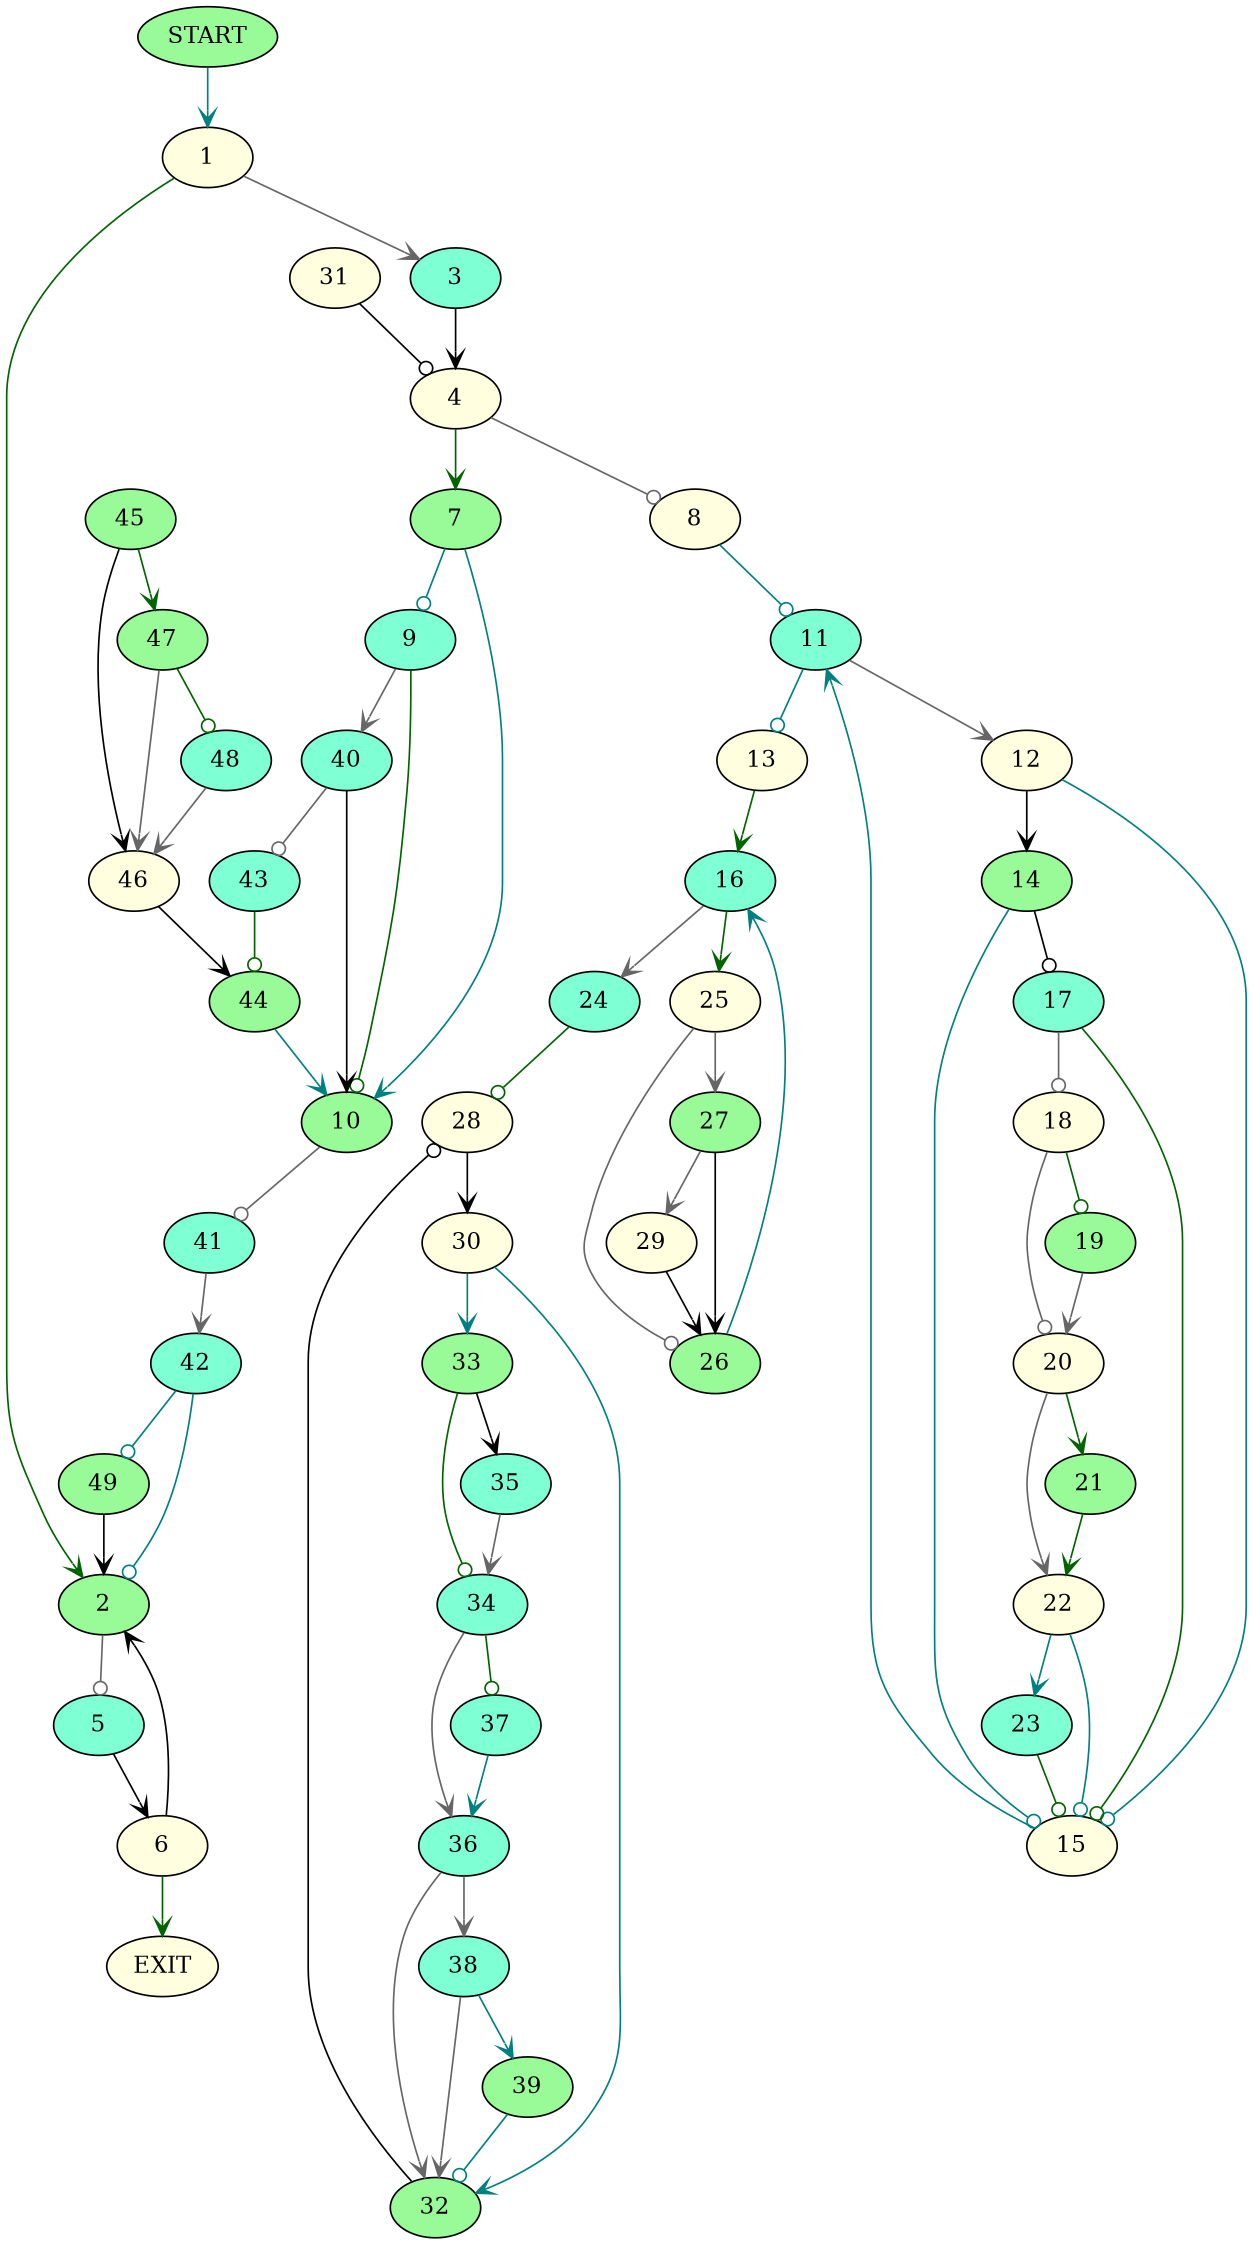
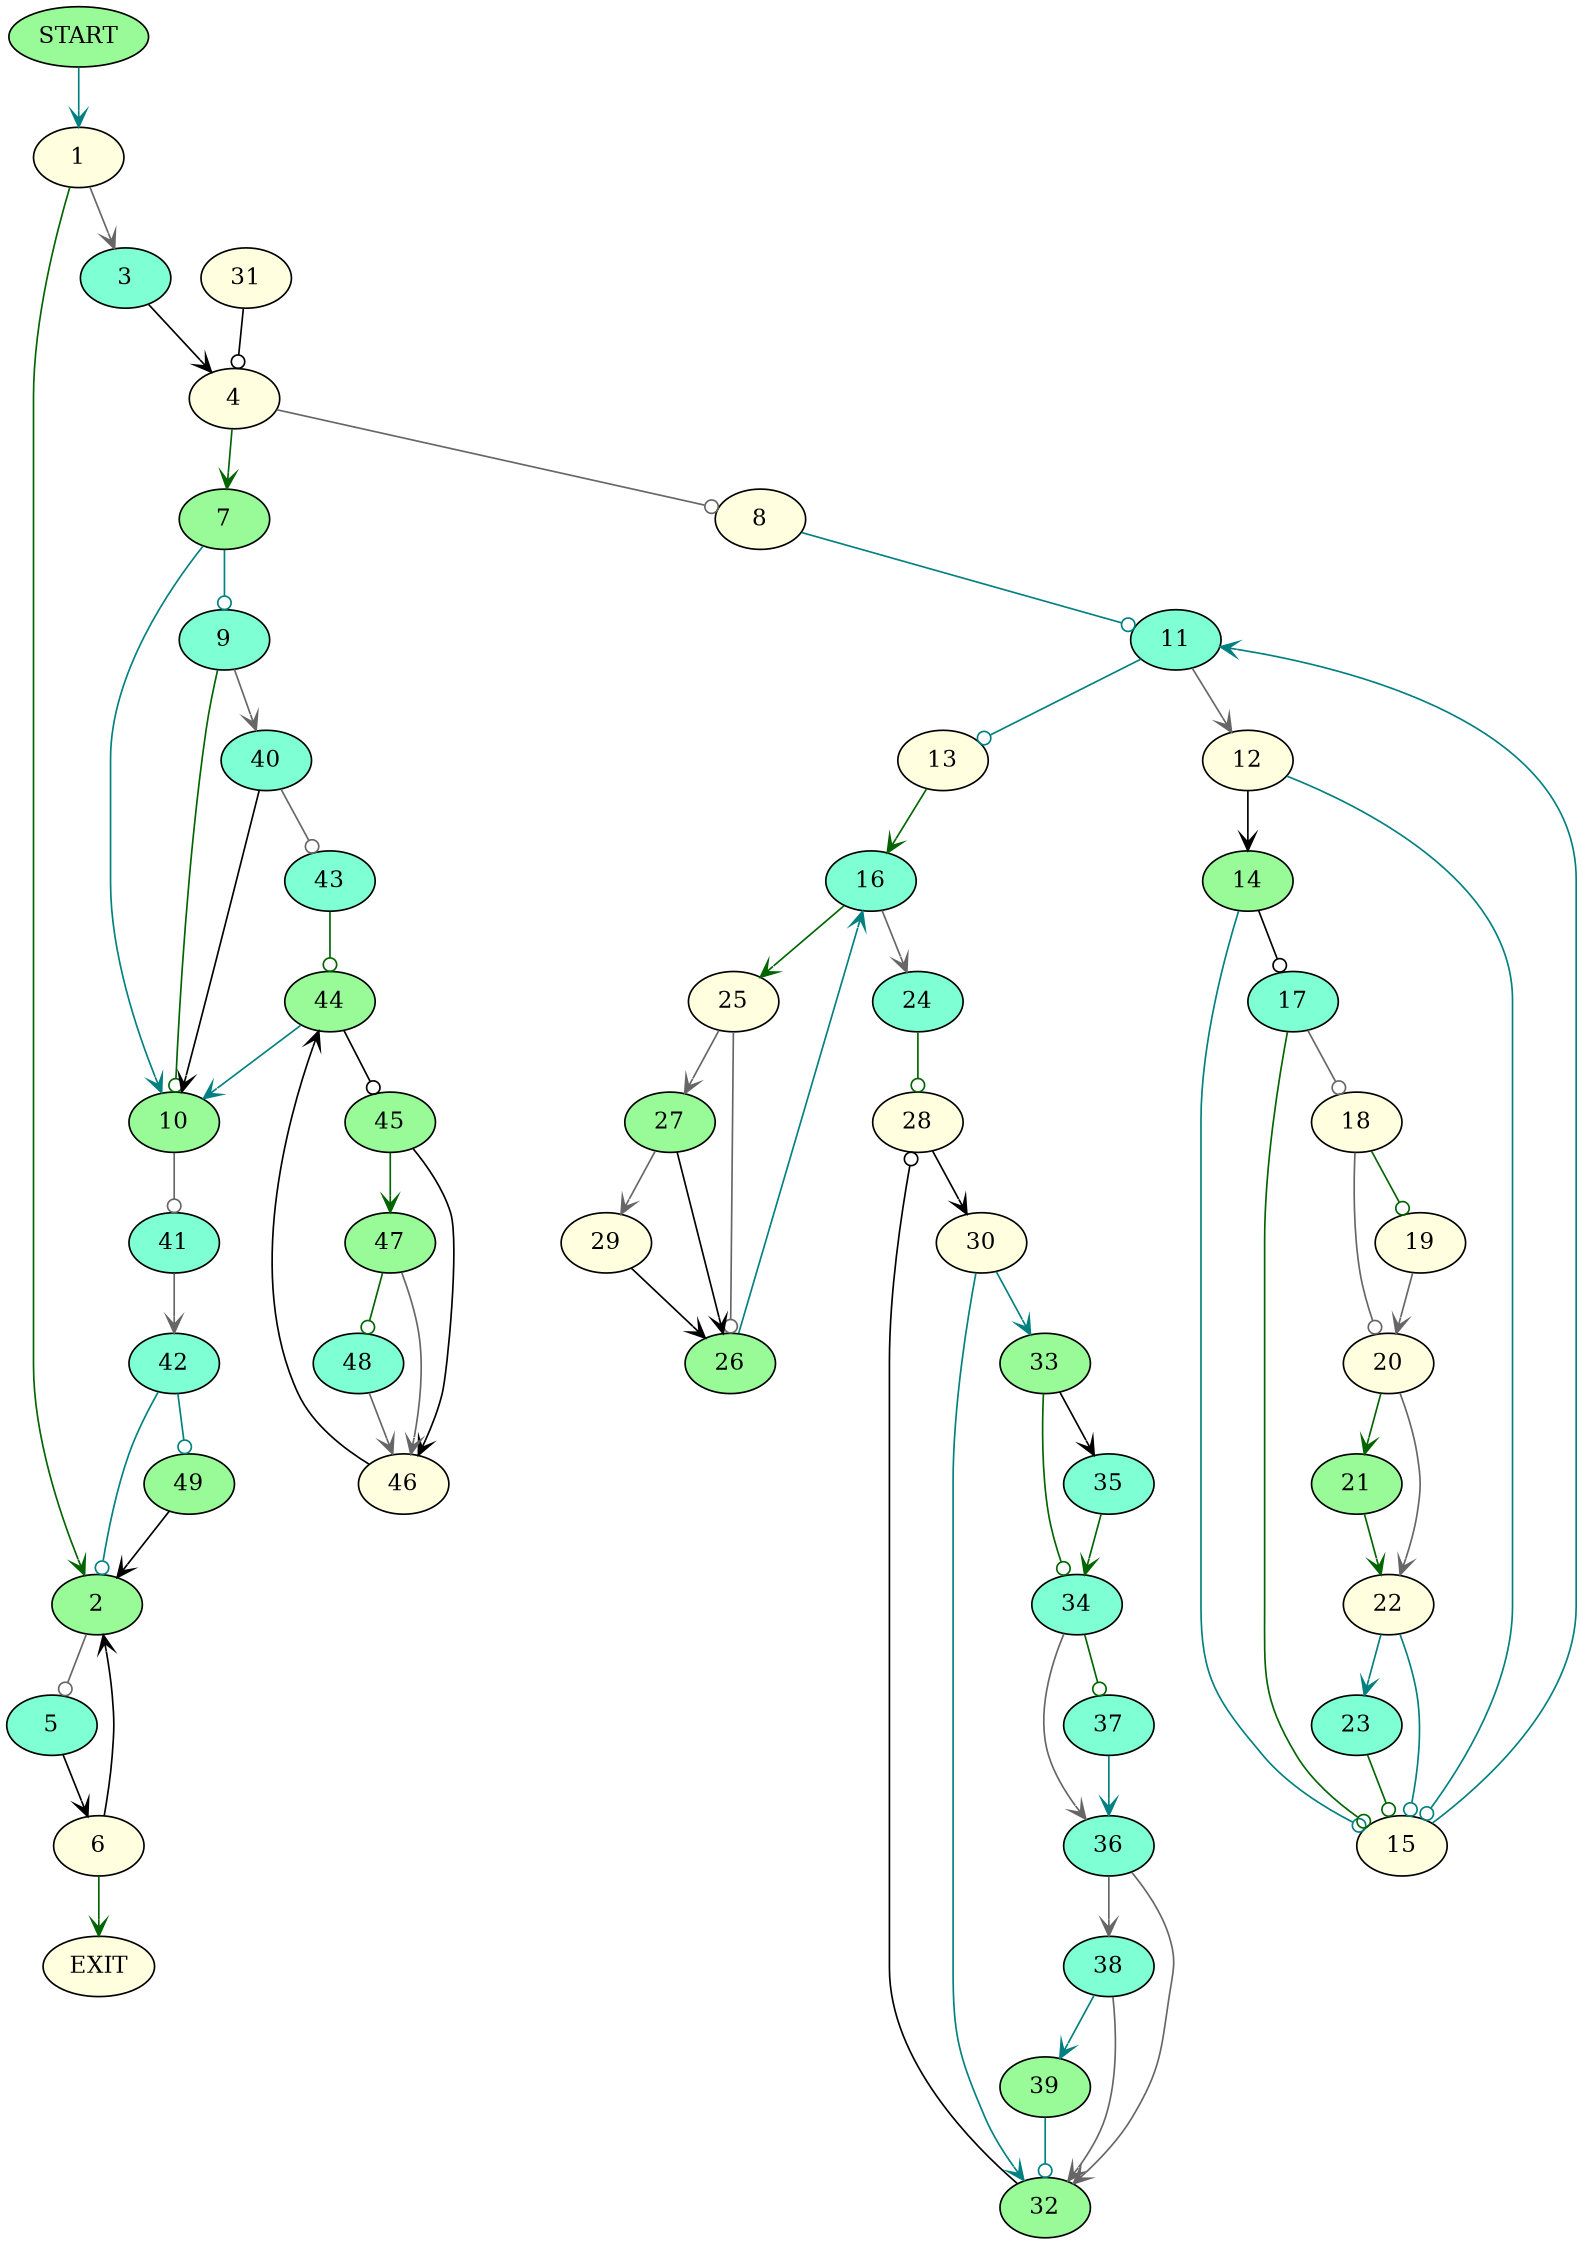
none -> (357, 1056)
(1090, 1243) -> (1420, 1243)
(496, 1536) -> (1095, 1536)
